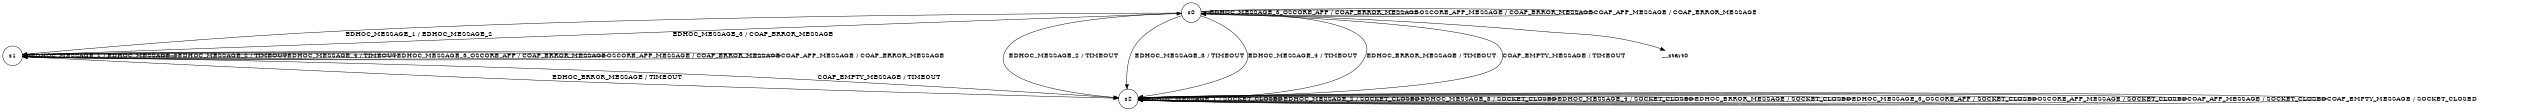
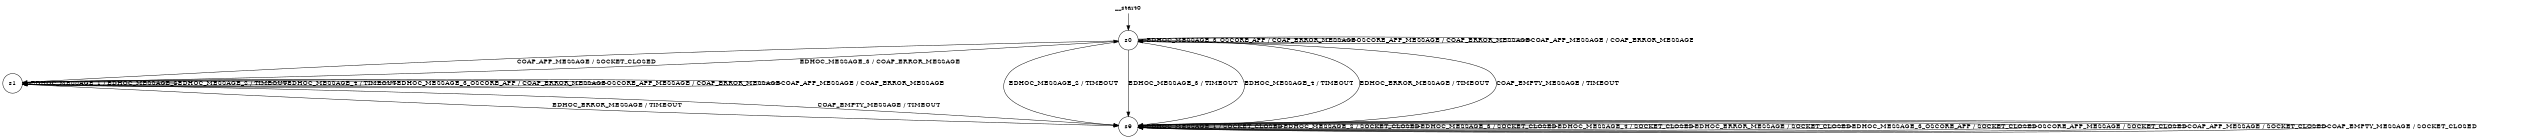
(1432, 23) -> (1128, 20)
(419, 34) -> (587, 62)
(1128, 99) -> (1128, 127)
